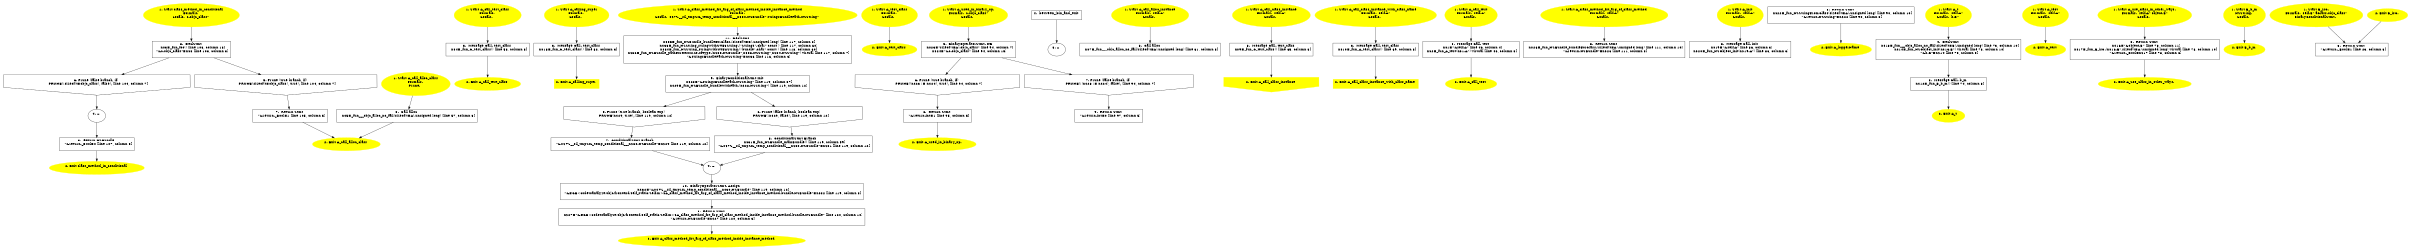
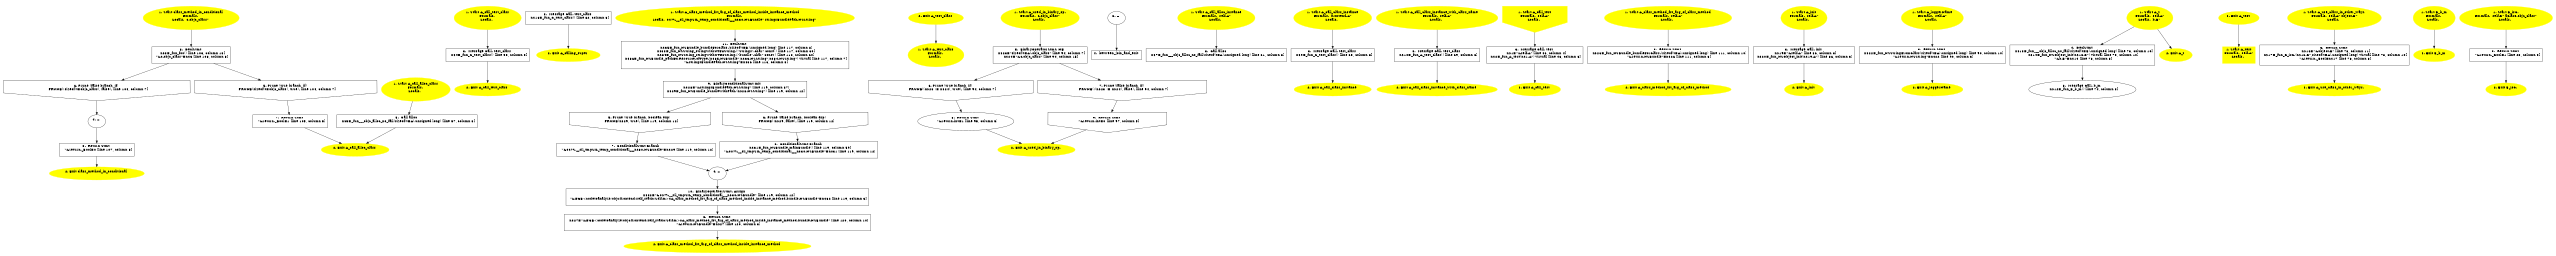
(577, 15) -> none
(1271, 15) -> (1333, 18)
(1471, 15) -> (1535, 18)
(2046, 15) -> (2239, 55)
(2244, 15) -> (2434, 18)
(2316, 15) -> (2506, 18)
none -> (1932, 18)
(1057, 30) -> (1117, 36)
(2371, 31) -> (2506, 71)
(890, 34) -> (936, 33)
(2046, 34) -> (2239, 34)
(416, 84) -> (416, 89)
(577, 84) -> (568, 55)
(1271, 84) -> (1333, 89)
(1376, 84) -> (1437, 89)
(1948, 84) -> (2082, 89)
none -> (1668, 89)
none -> (1804, 89)
(1948, 99) -> (2164, 38)
(937, 116) -> (966, 121)
(1109, 116) -> (1107, 121)
none -> (1070, 136)
(97, 144) -> (97, 150)
